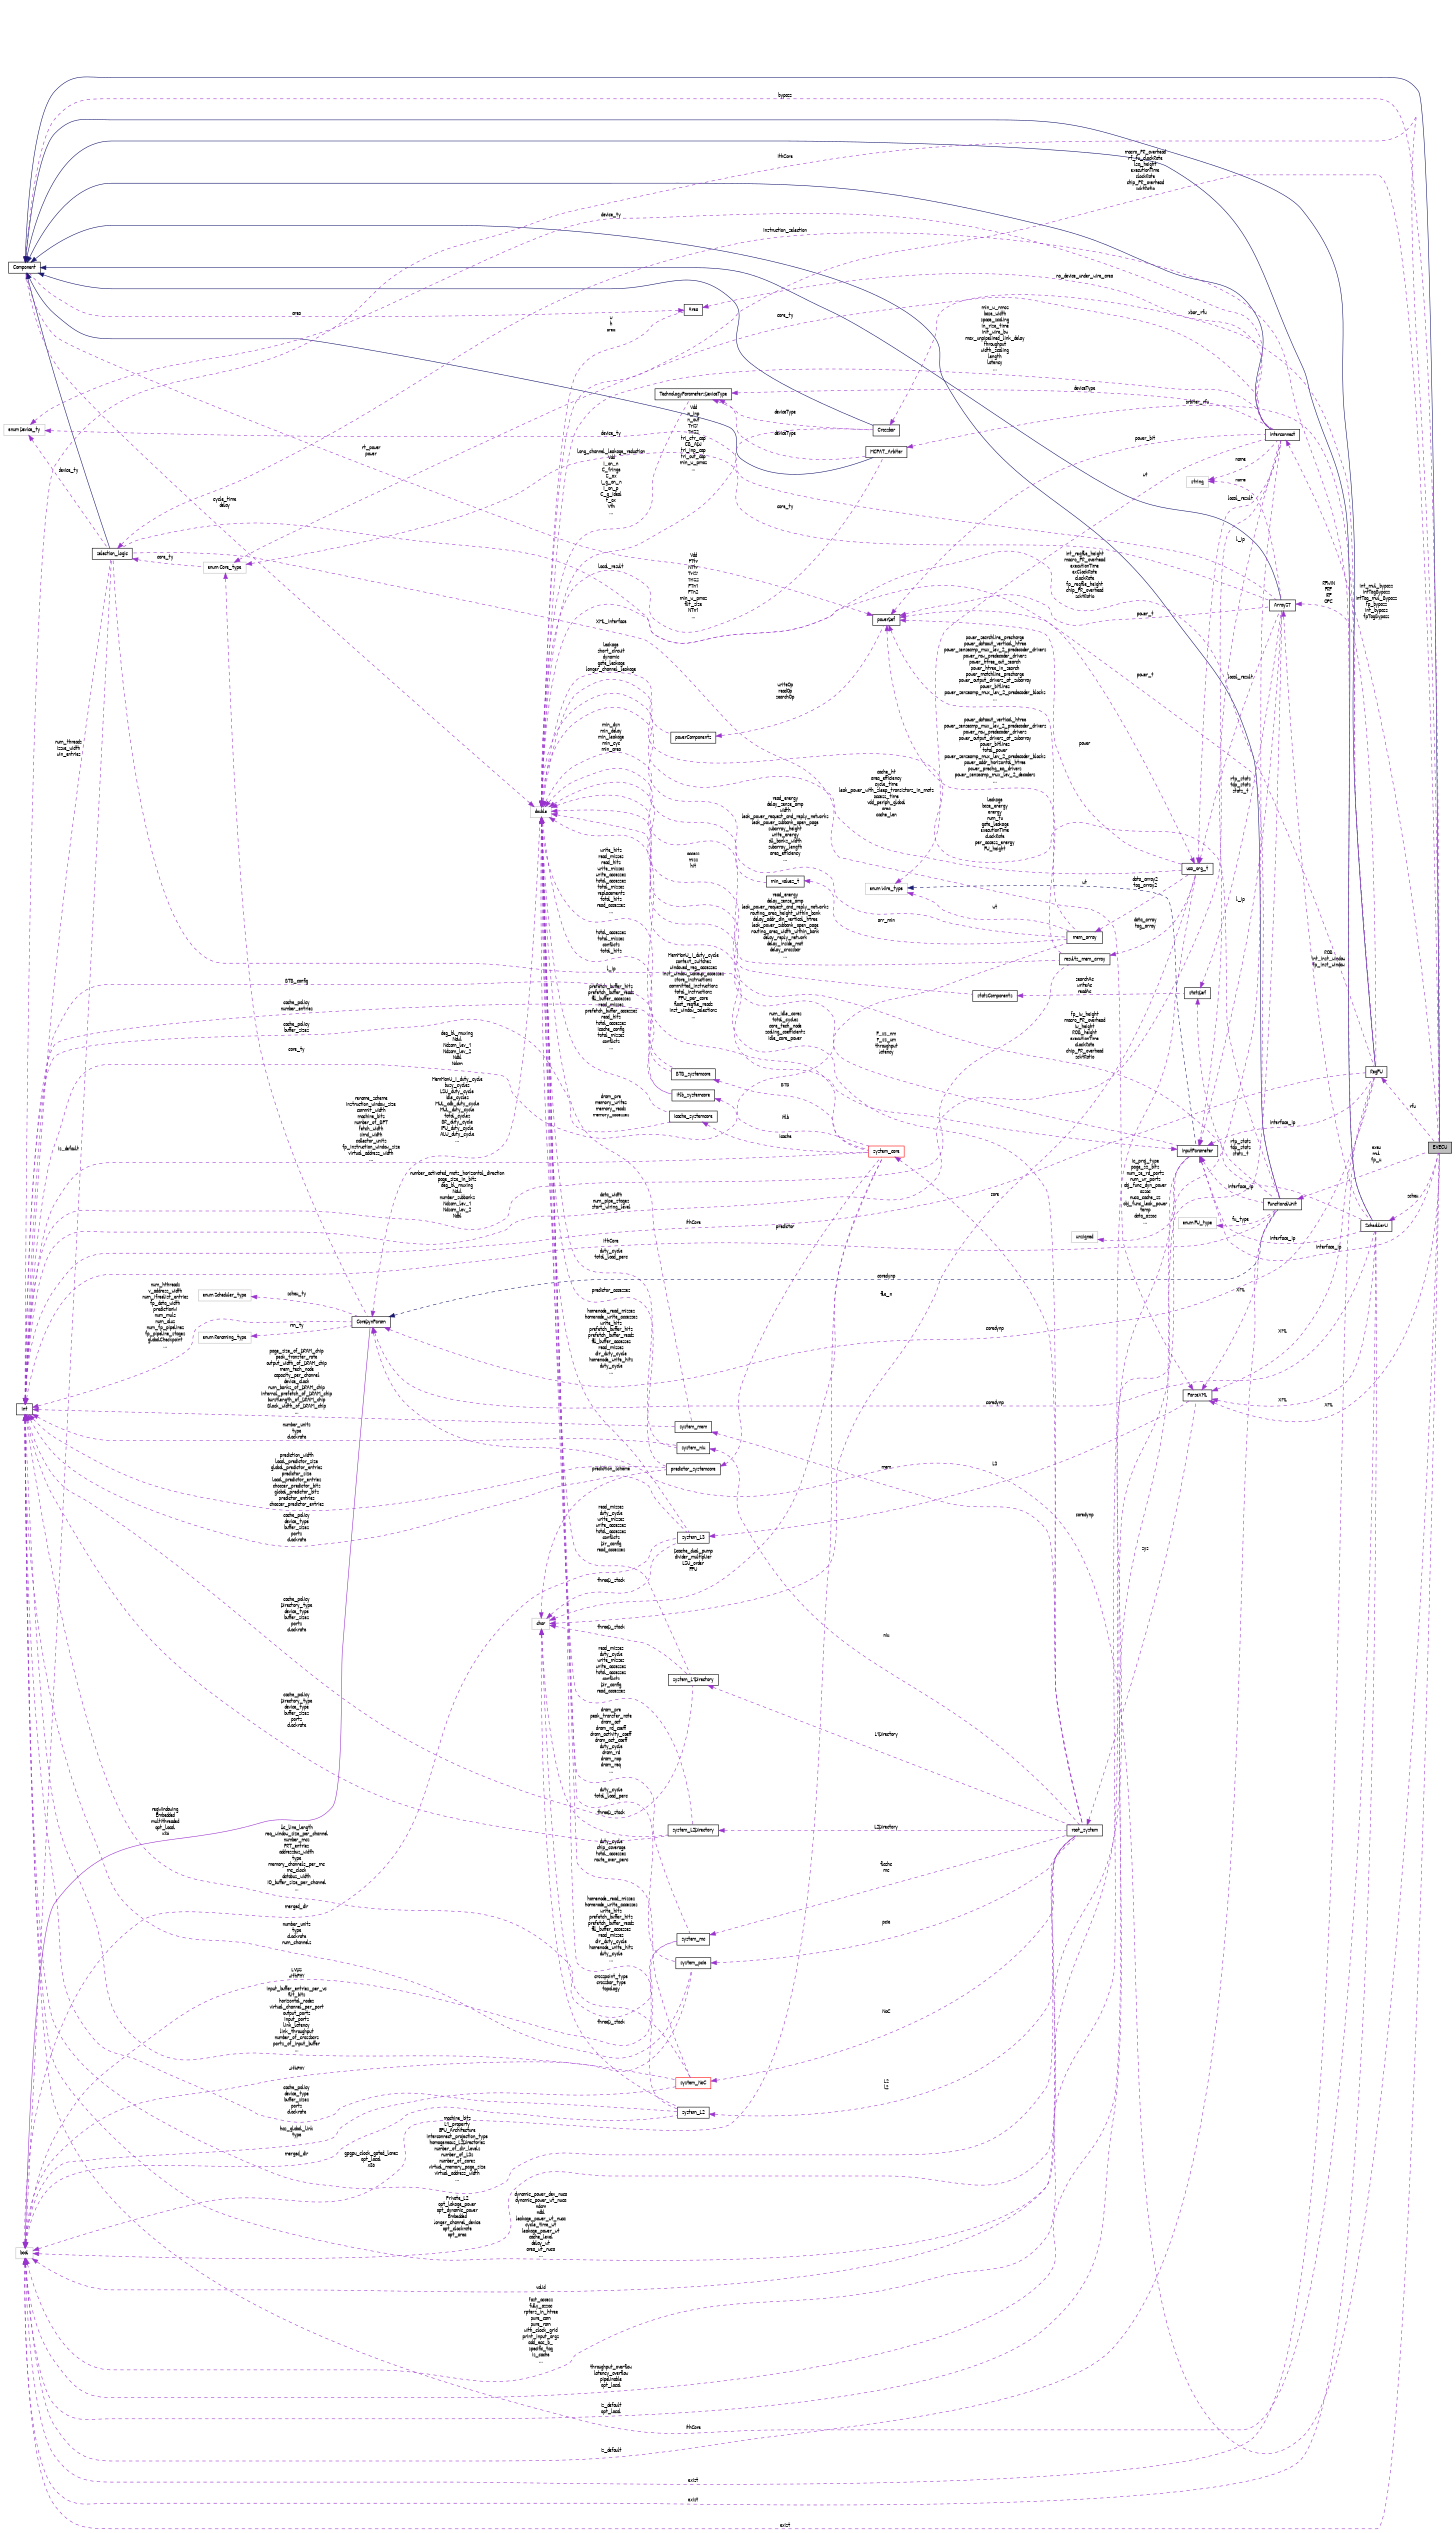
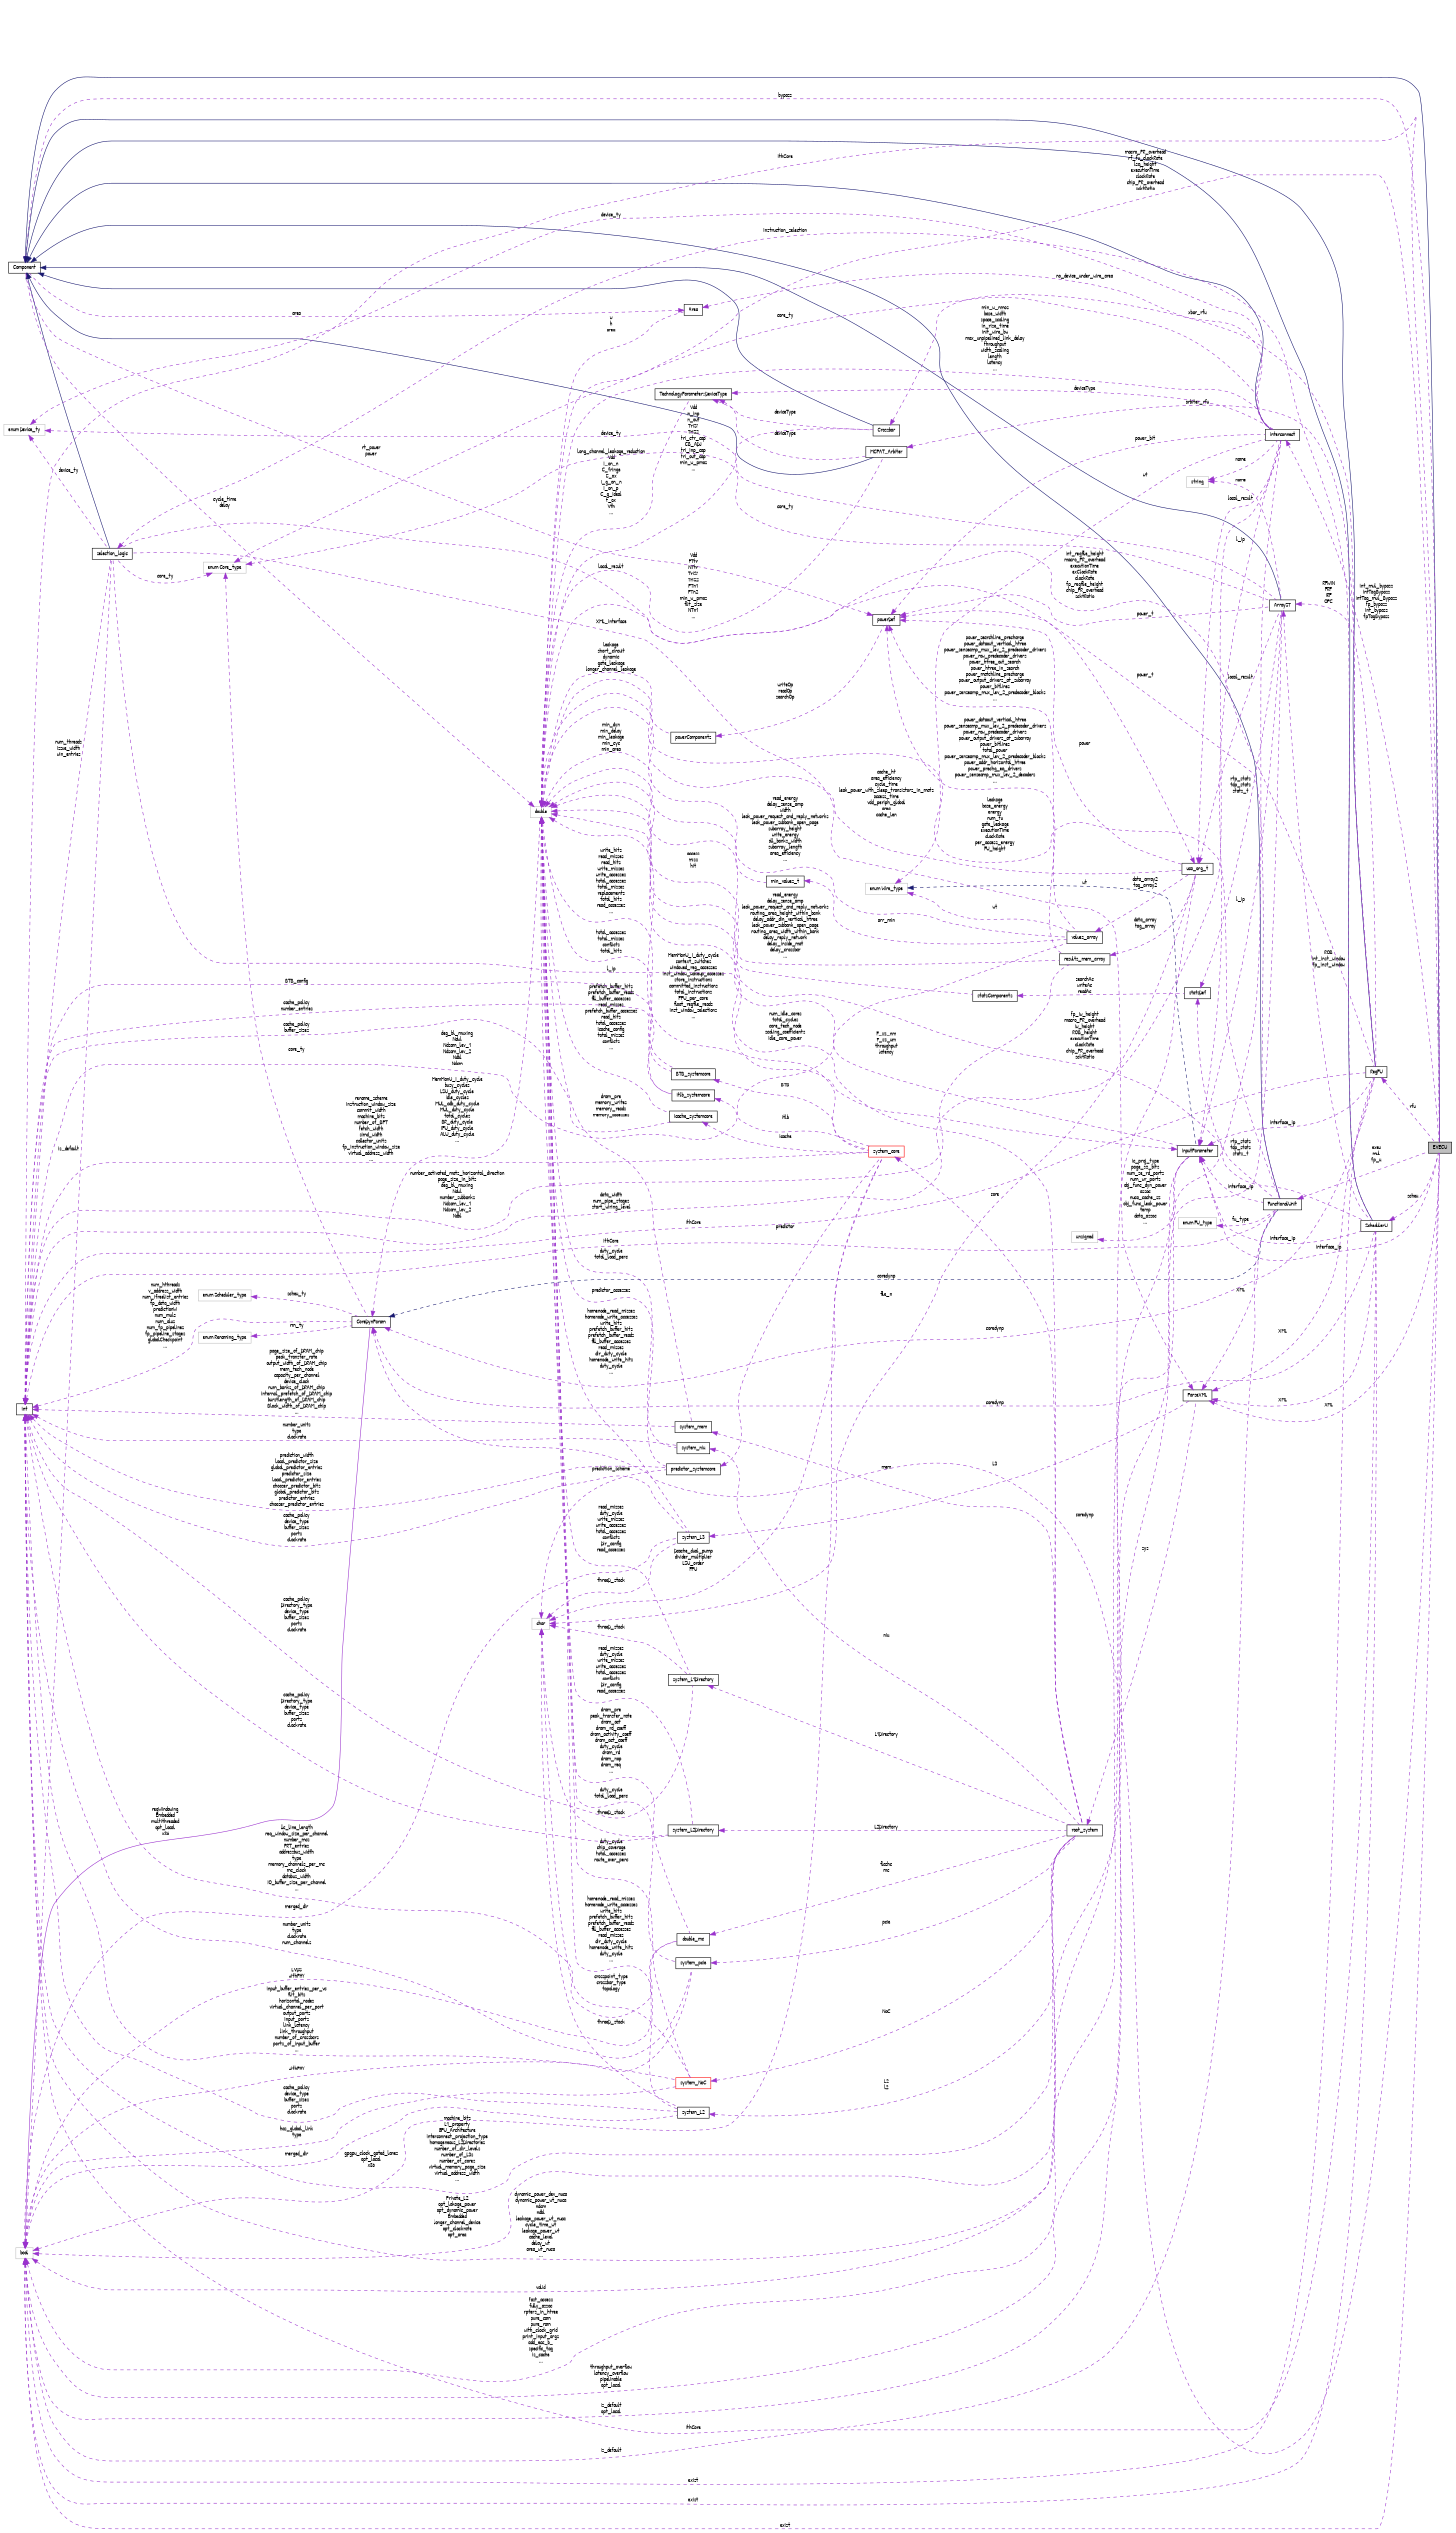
(170, 564) -> (158, 583)
(1085, 938) -> (1085, 938)
(693, 1939) -> (693, 1939)
